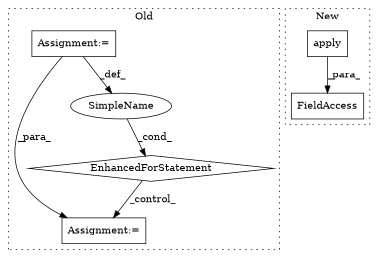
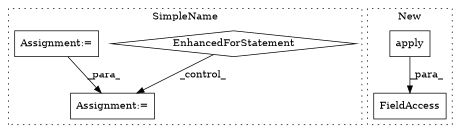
(144, 17) -> (185, 17)
(121, 106) -> none
